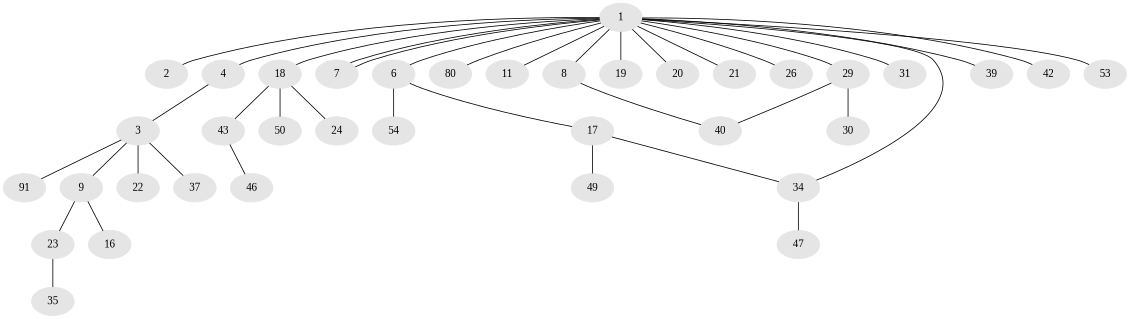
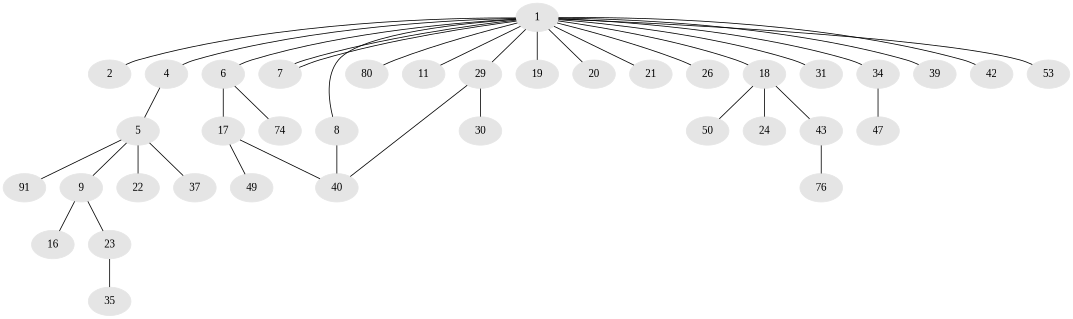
(138, 131) -> (138, 131)
(394, 131) -> (280, 131)
(695, 159) -> (280, 159)
(252, 188) -> (821, 188)
